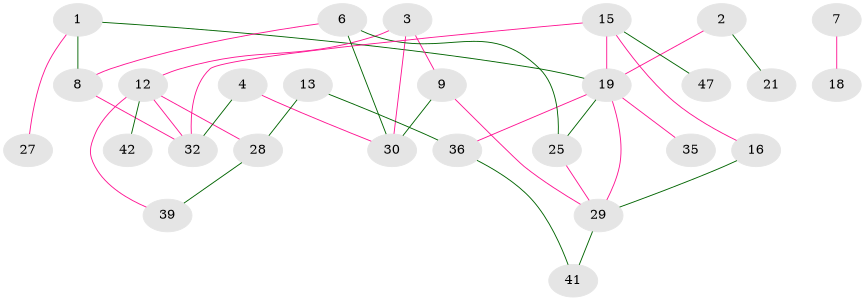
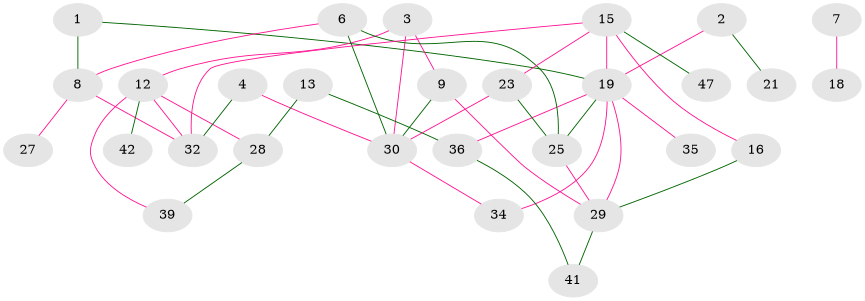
(41, 82) -> (53, 118)
none -> (507, 85)
none -> (499, 216)
